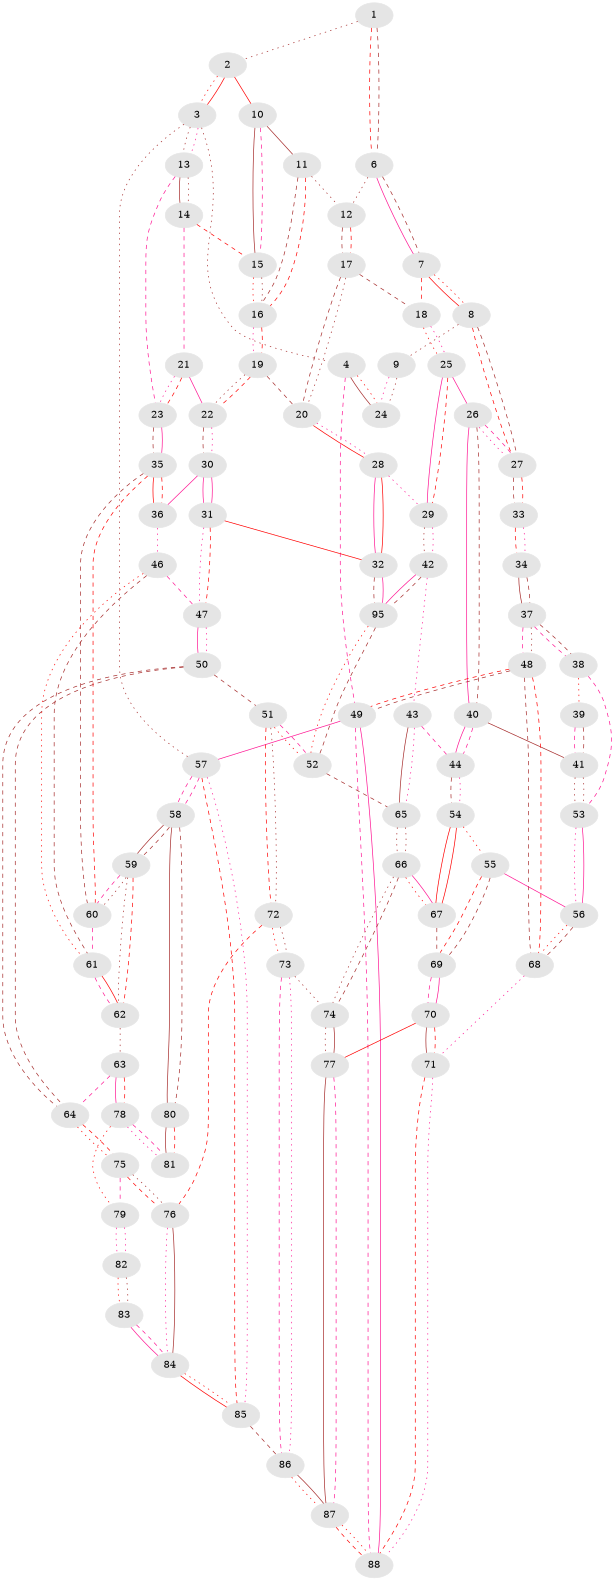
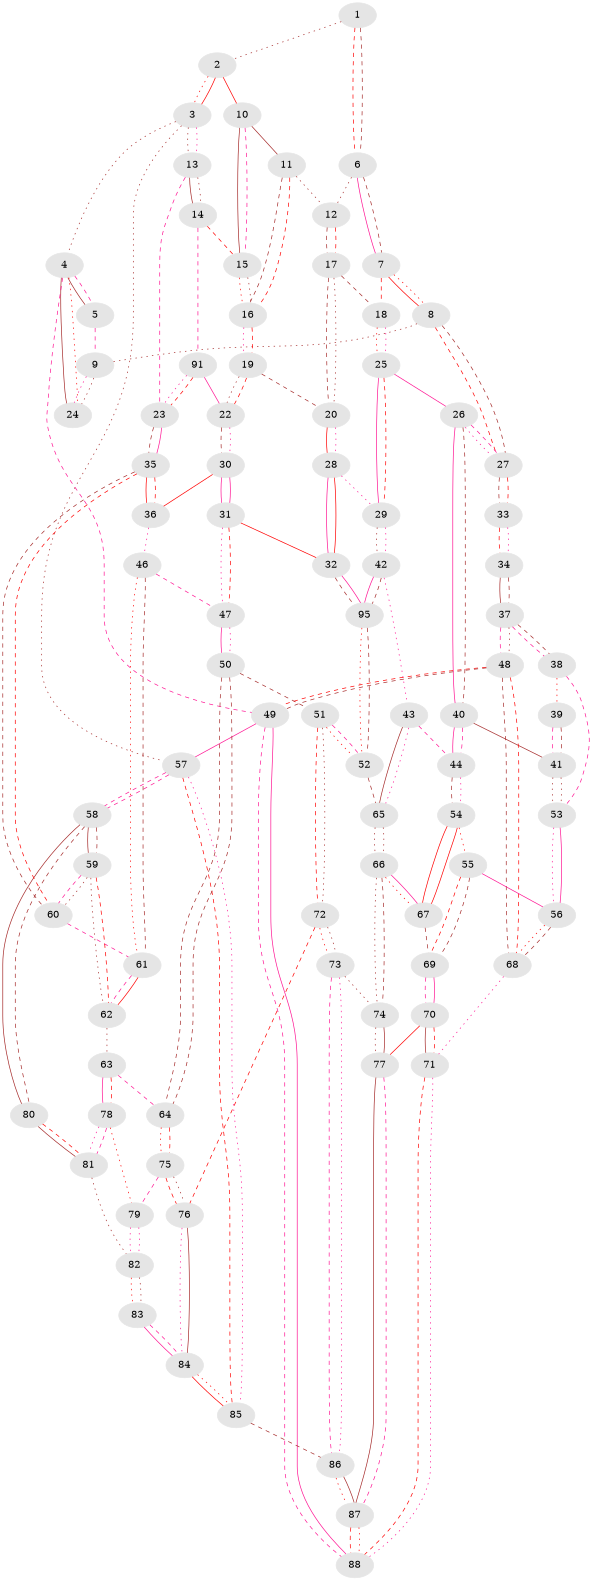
none -> (95, 315)
(184, 365) -> (198, 365)
(183, 490) -> (188, 490)
none -> (105, 1218)
